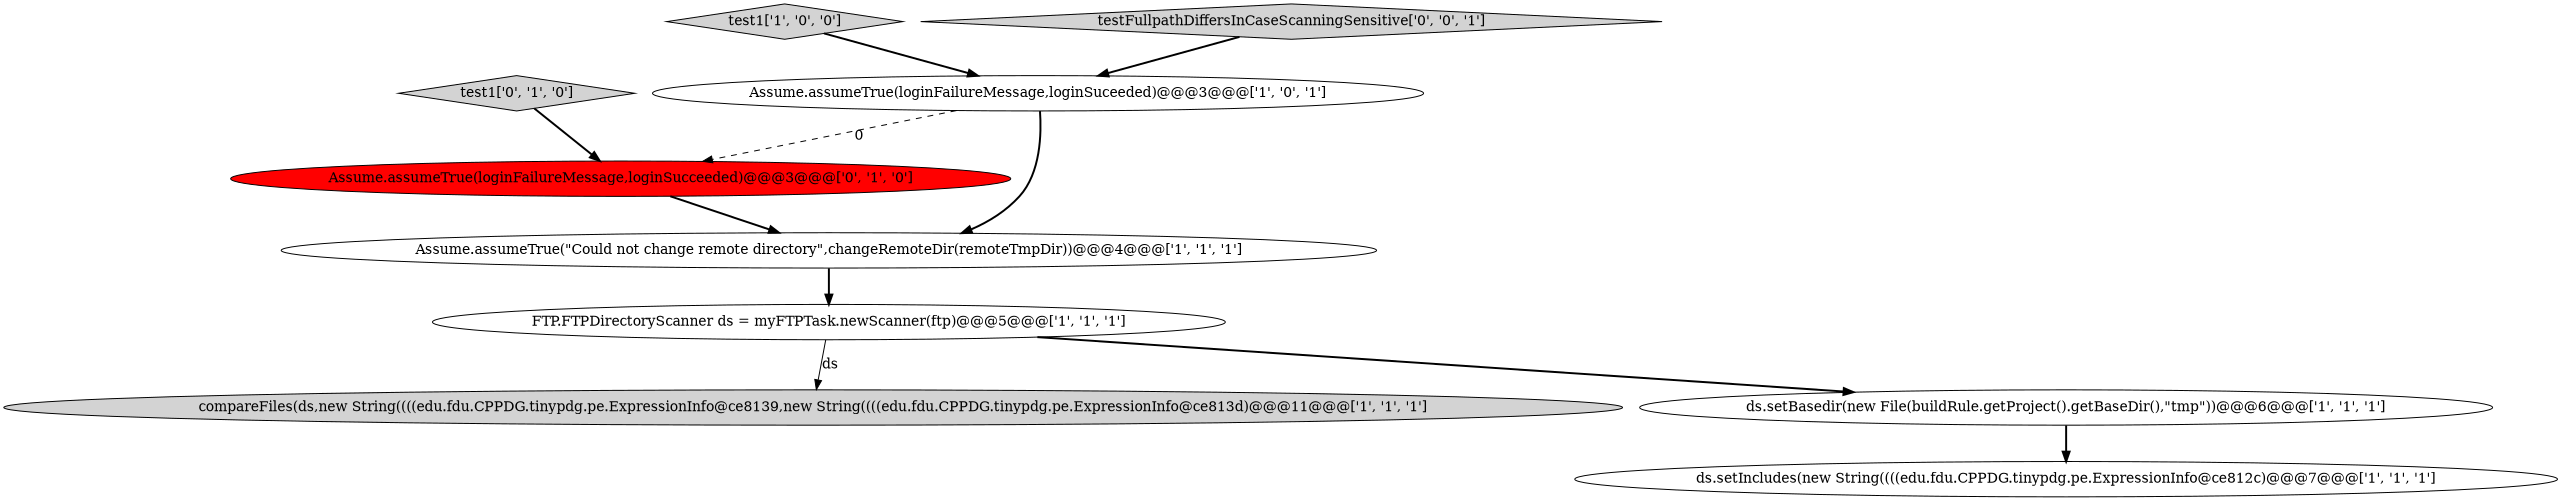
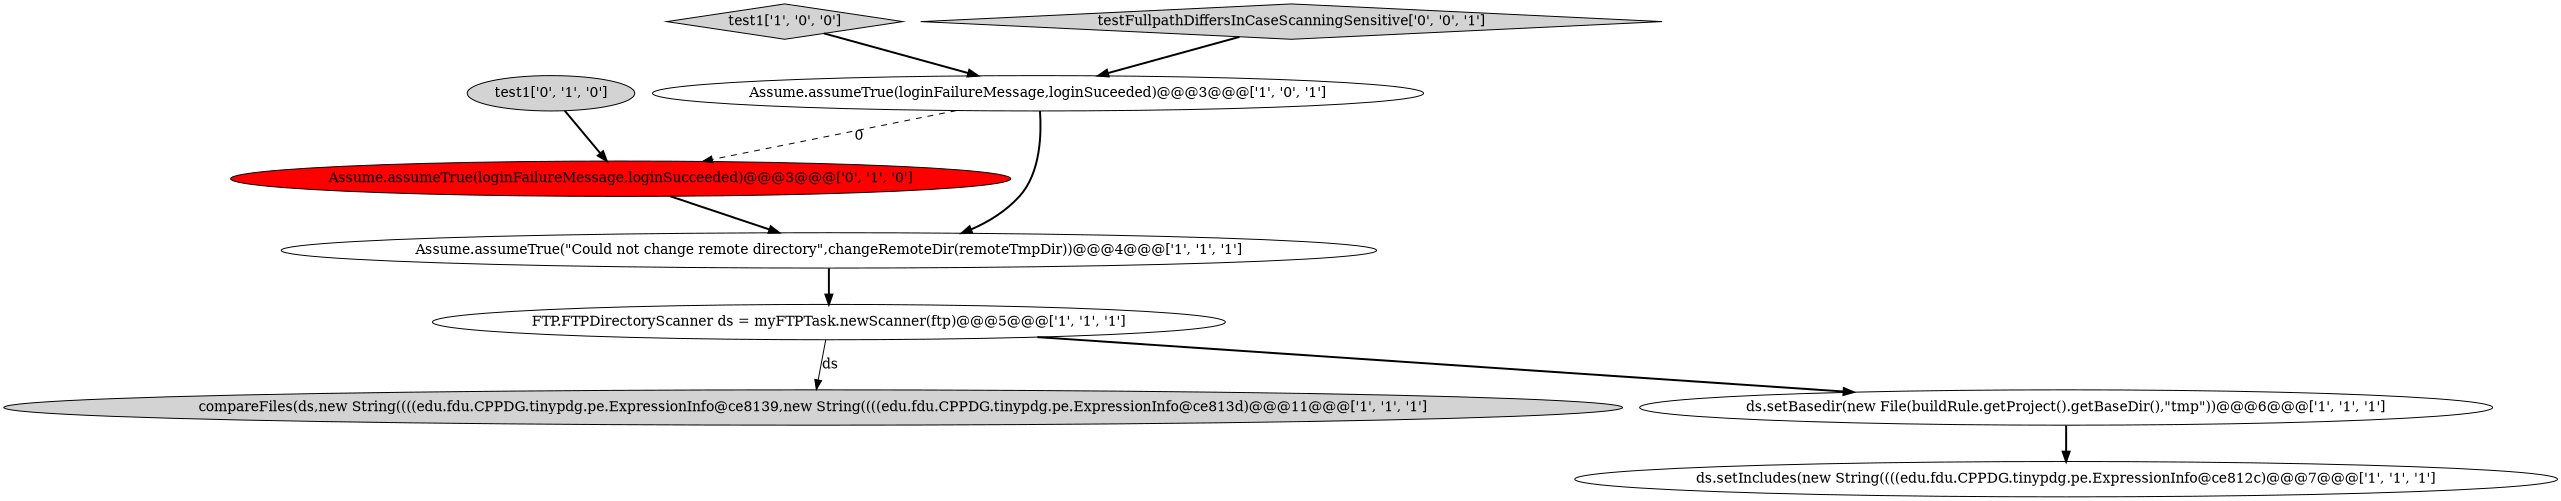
(517, 93) -> (551, 93)
